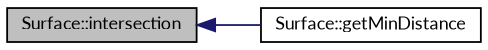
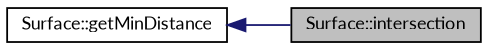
(238, 25) -> (268, 25)
